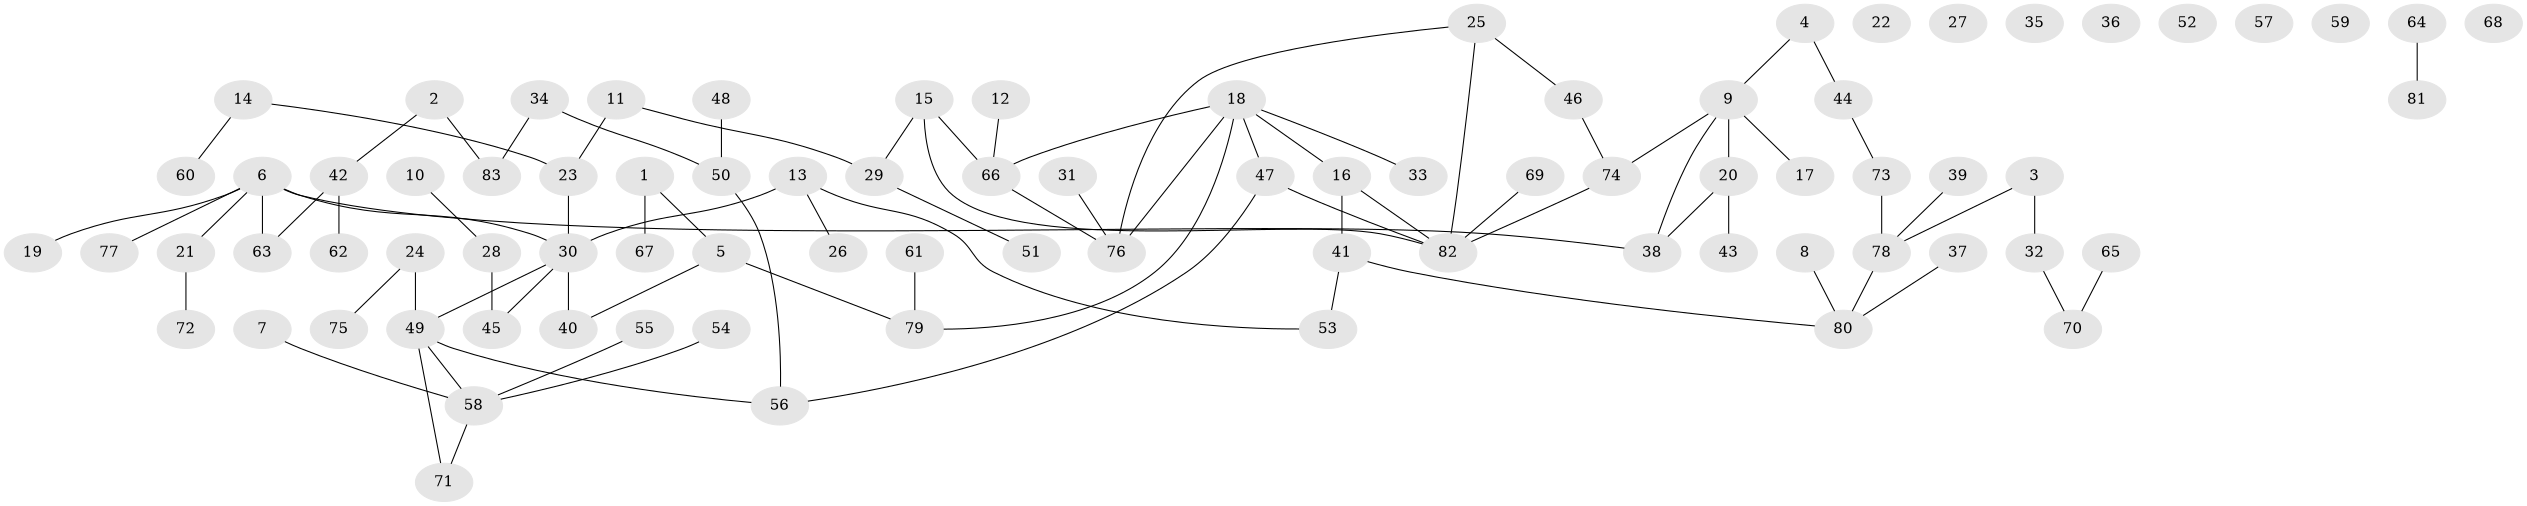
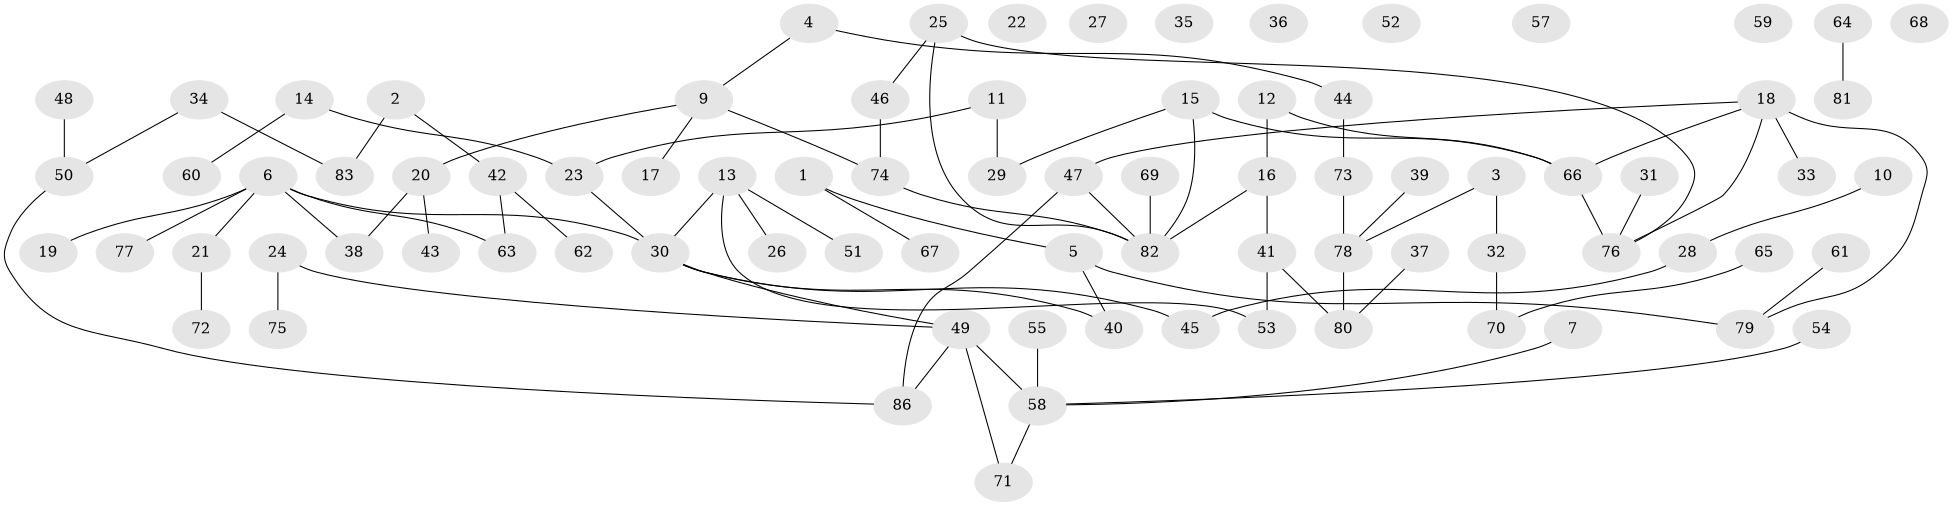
(1289, 138) -> (1267, 140)
(1682, 173) -> none
(953, 215) -> (791, 215)
(1805, 253) -> none
(780, 406) -> (903, 406)
